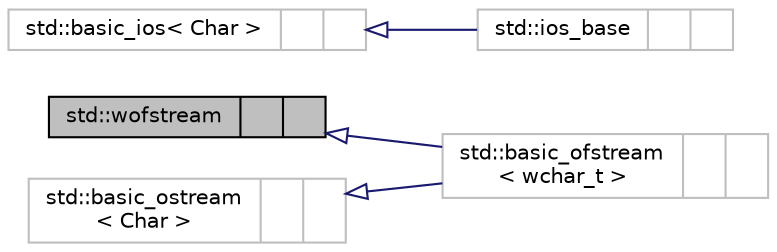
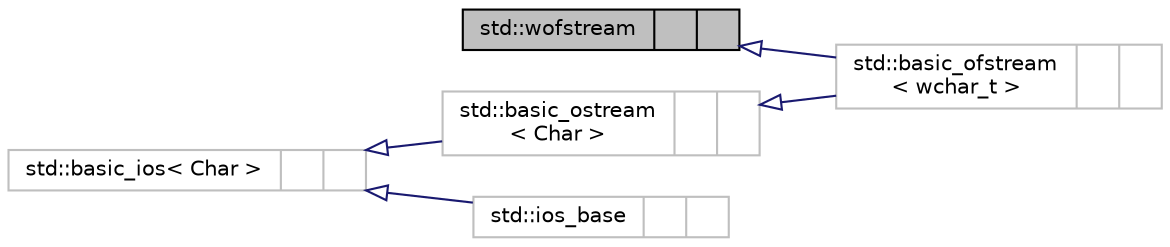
none -> (415, 144)
